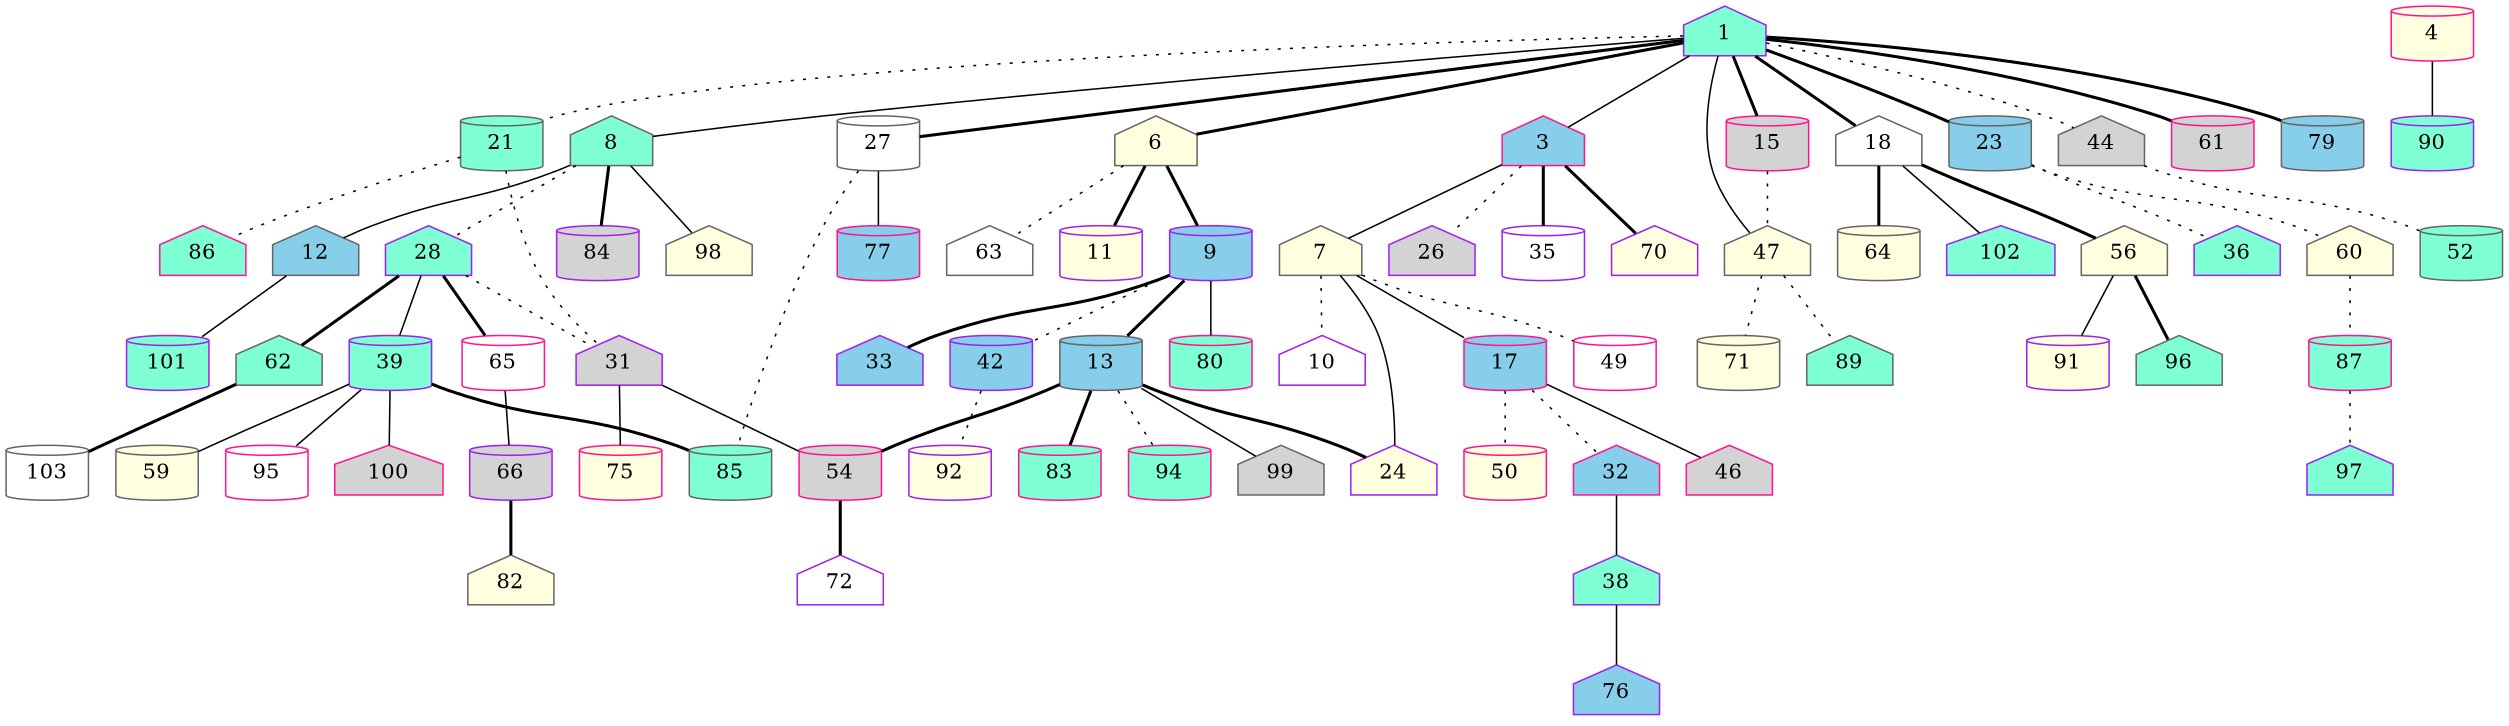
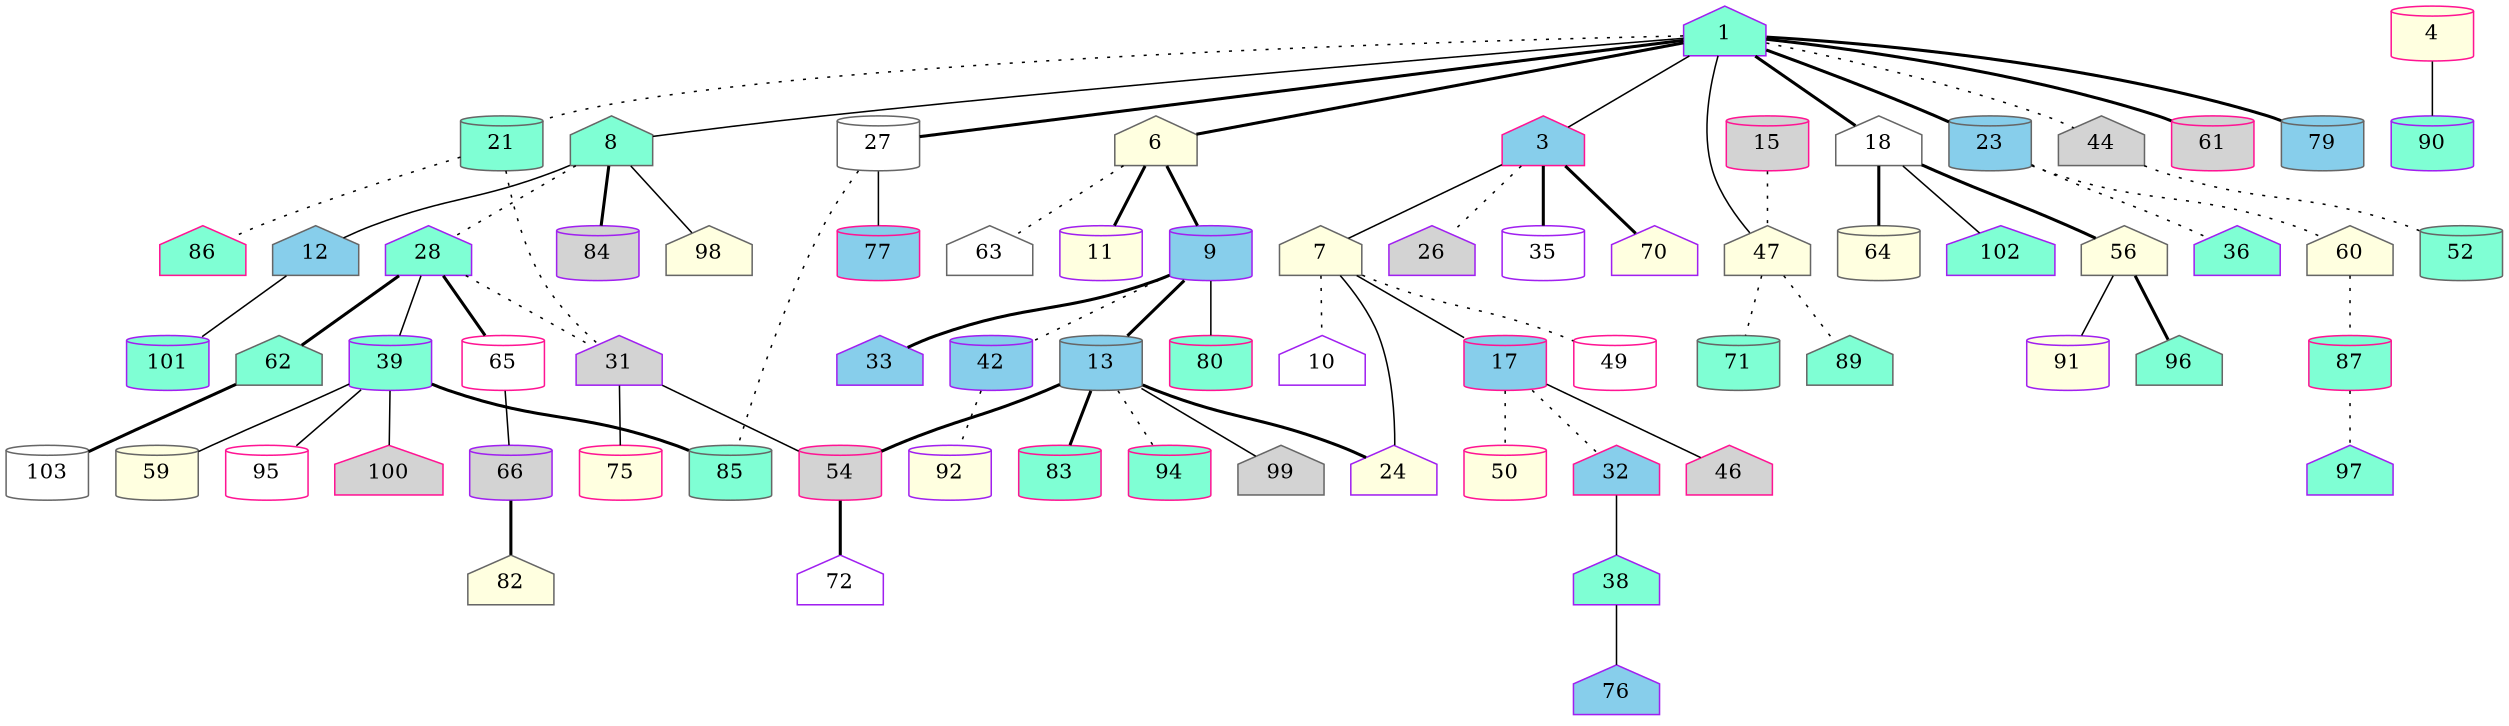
(1745, 86) -> none
(1738, 363) -> (1738, 363)
